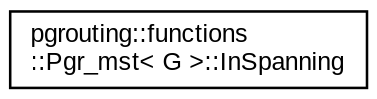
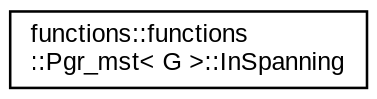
(189, 50) -> (189, 50)
